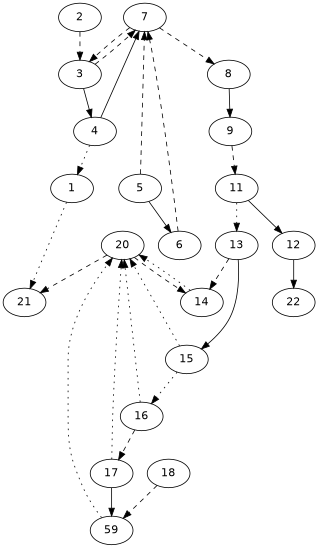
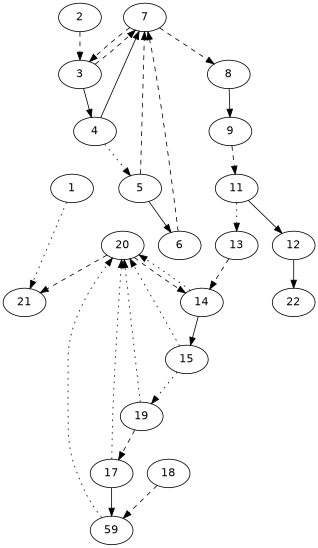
(85, 156) -> (115, 157)
(234, 306) -> (195, 327)
(142, 416) -> (142, 416)
